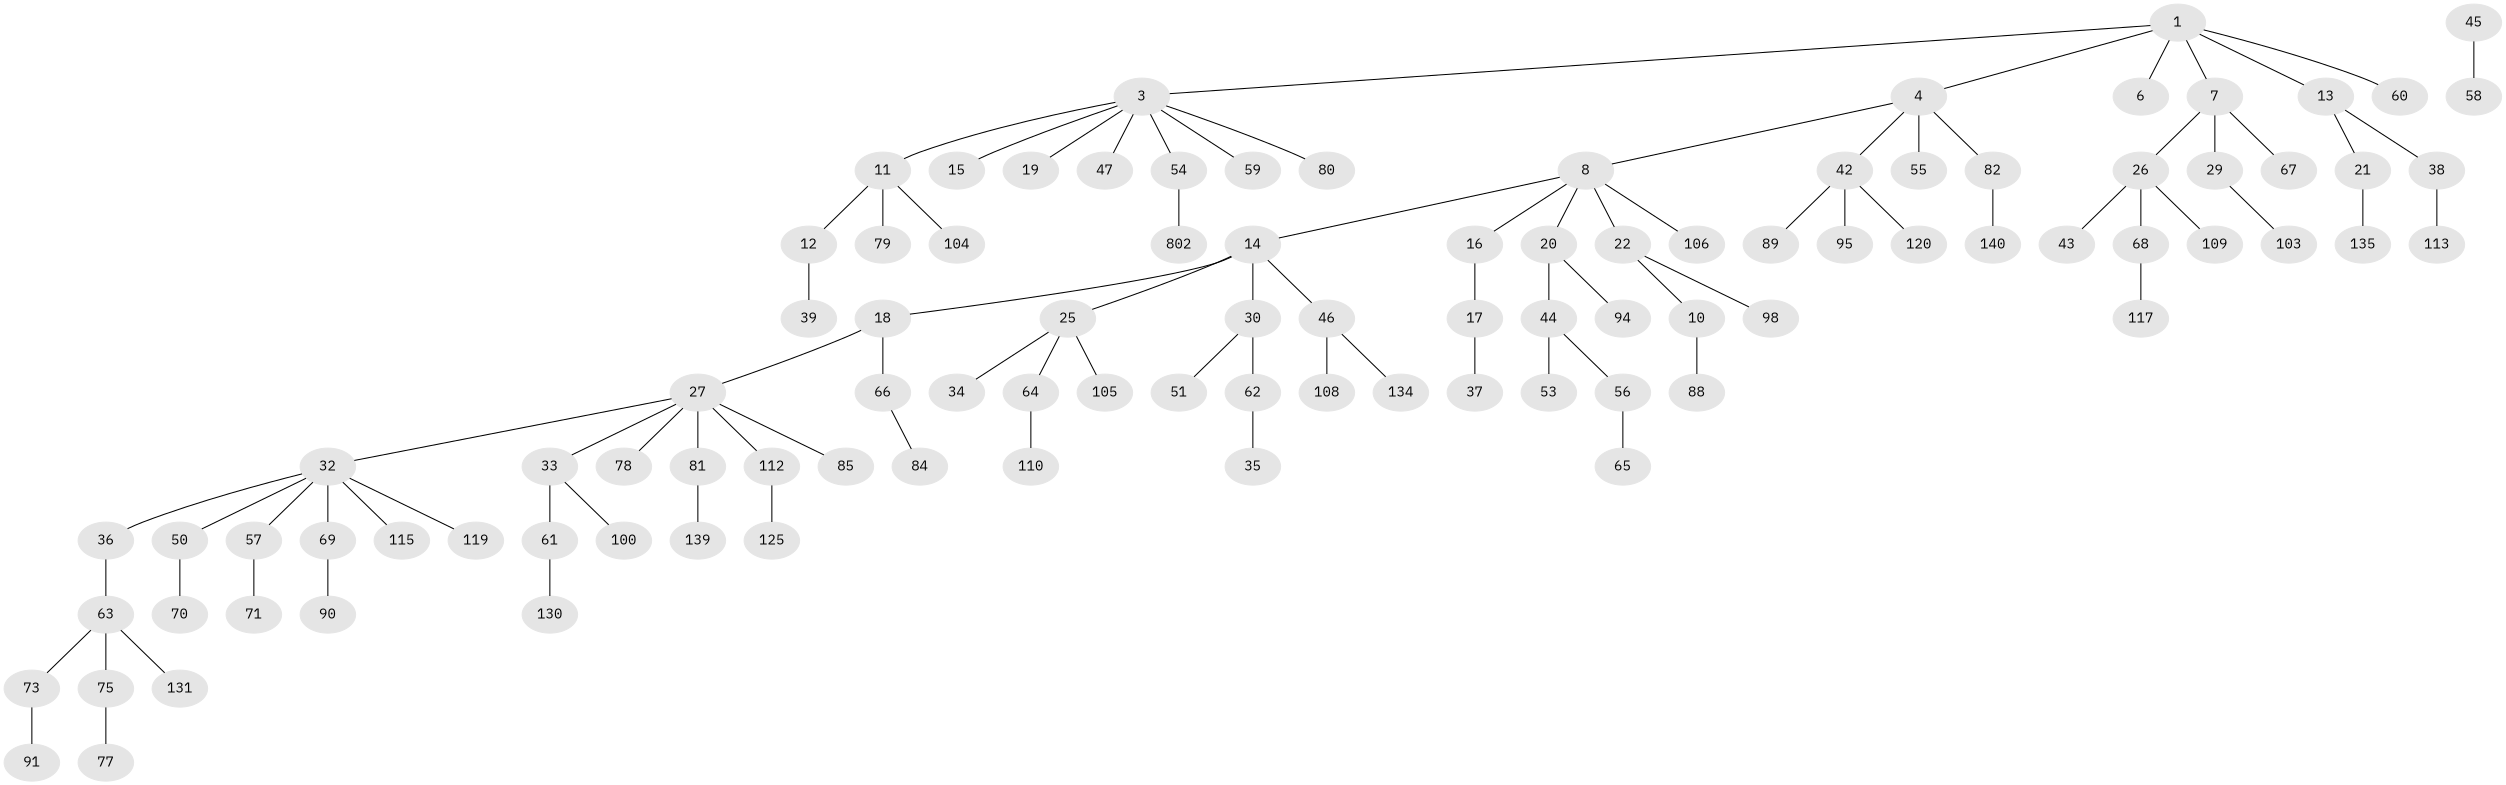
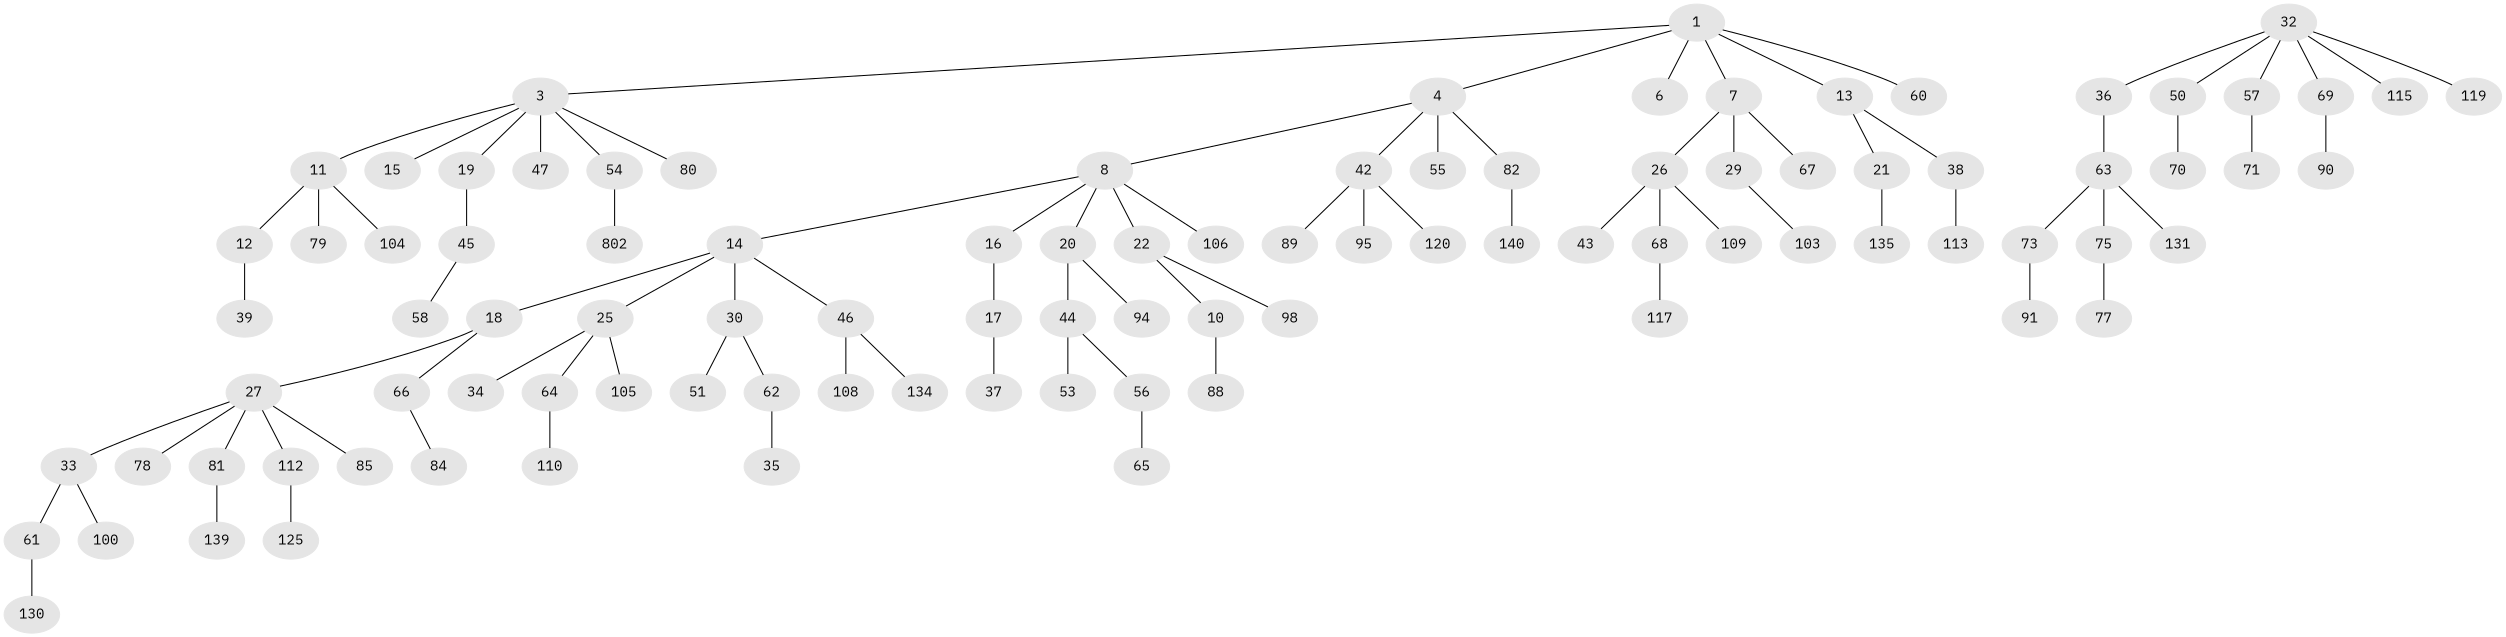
(1253, 171) -> none
none -> (467, 208)
(513, 430) -> none
